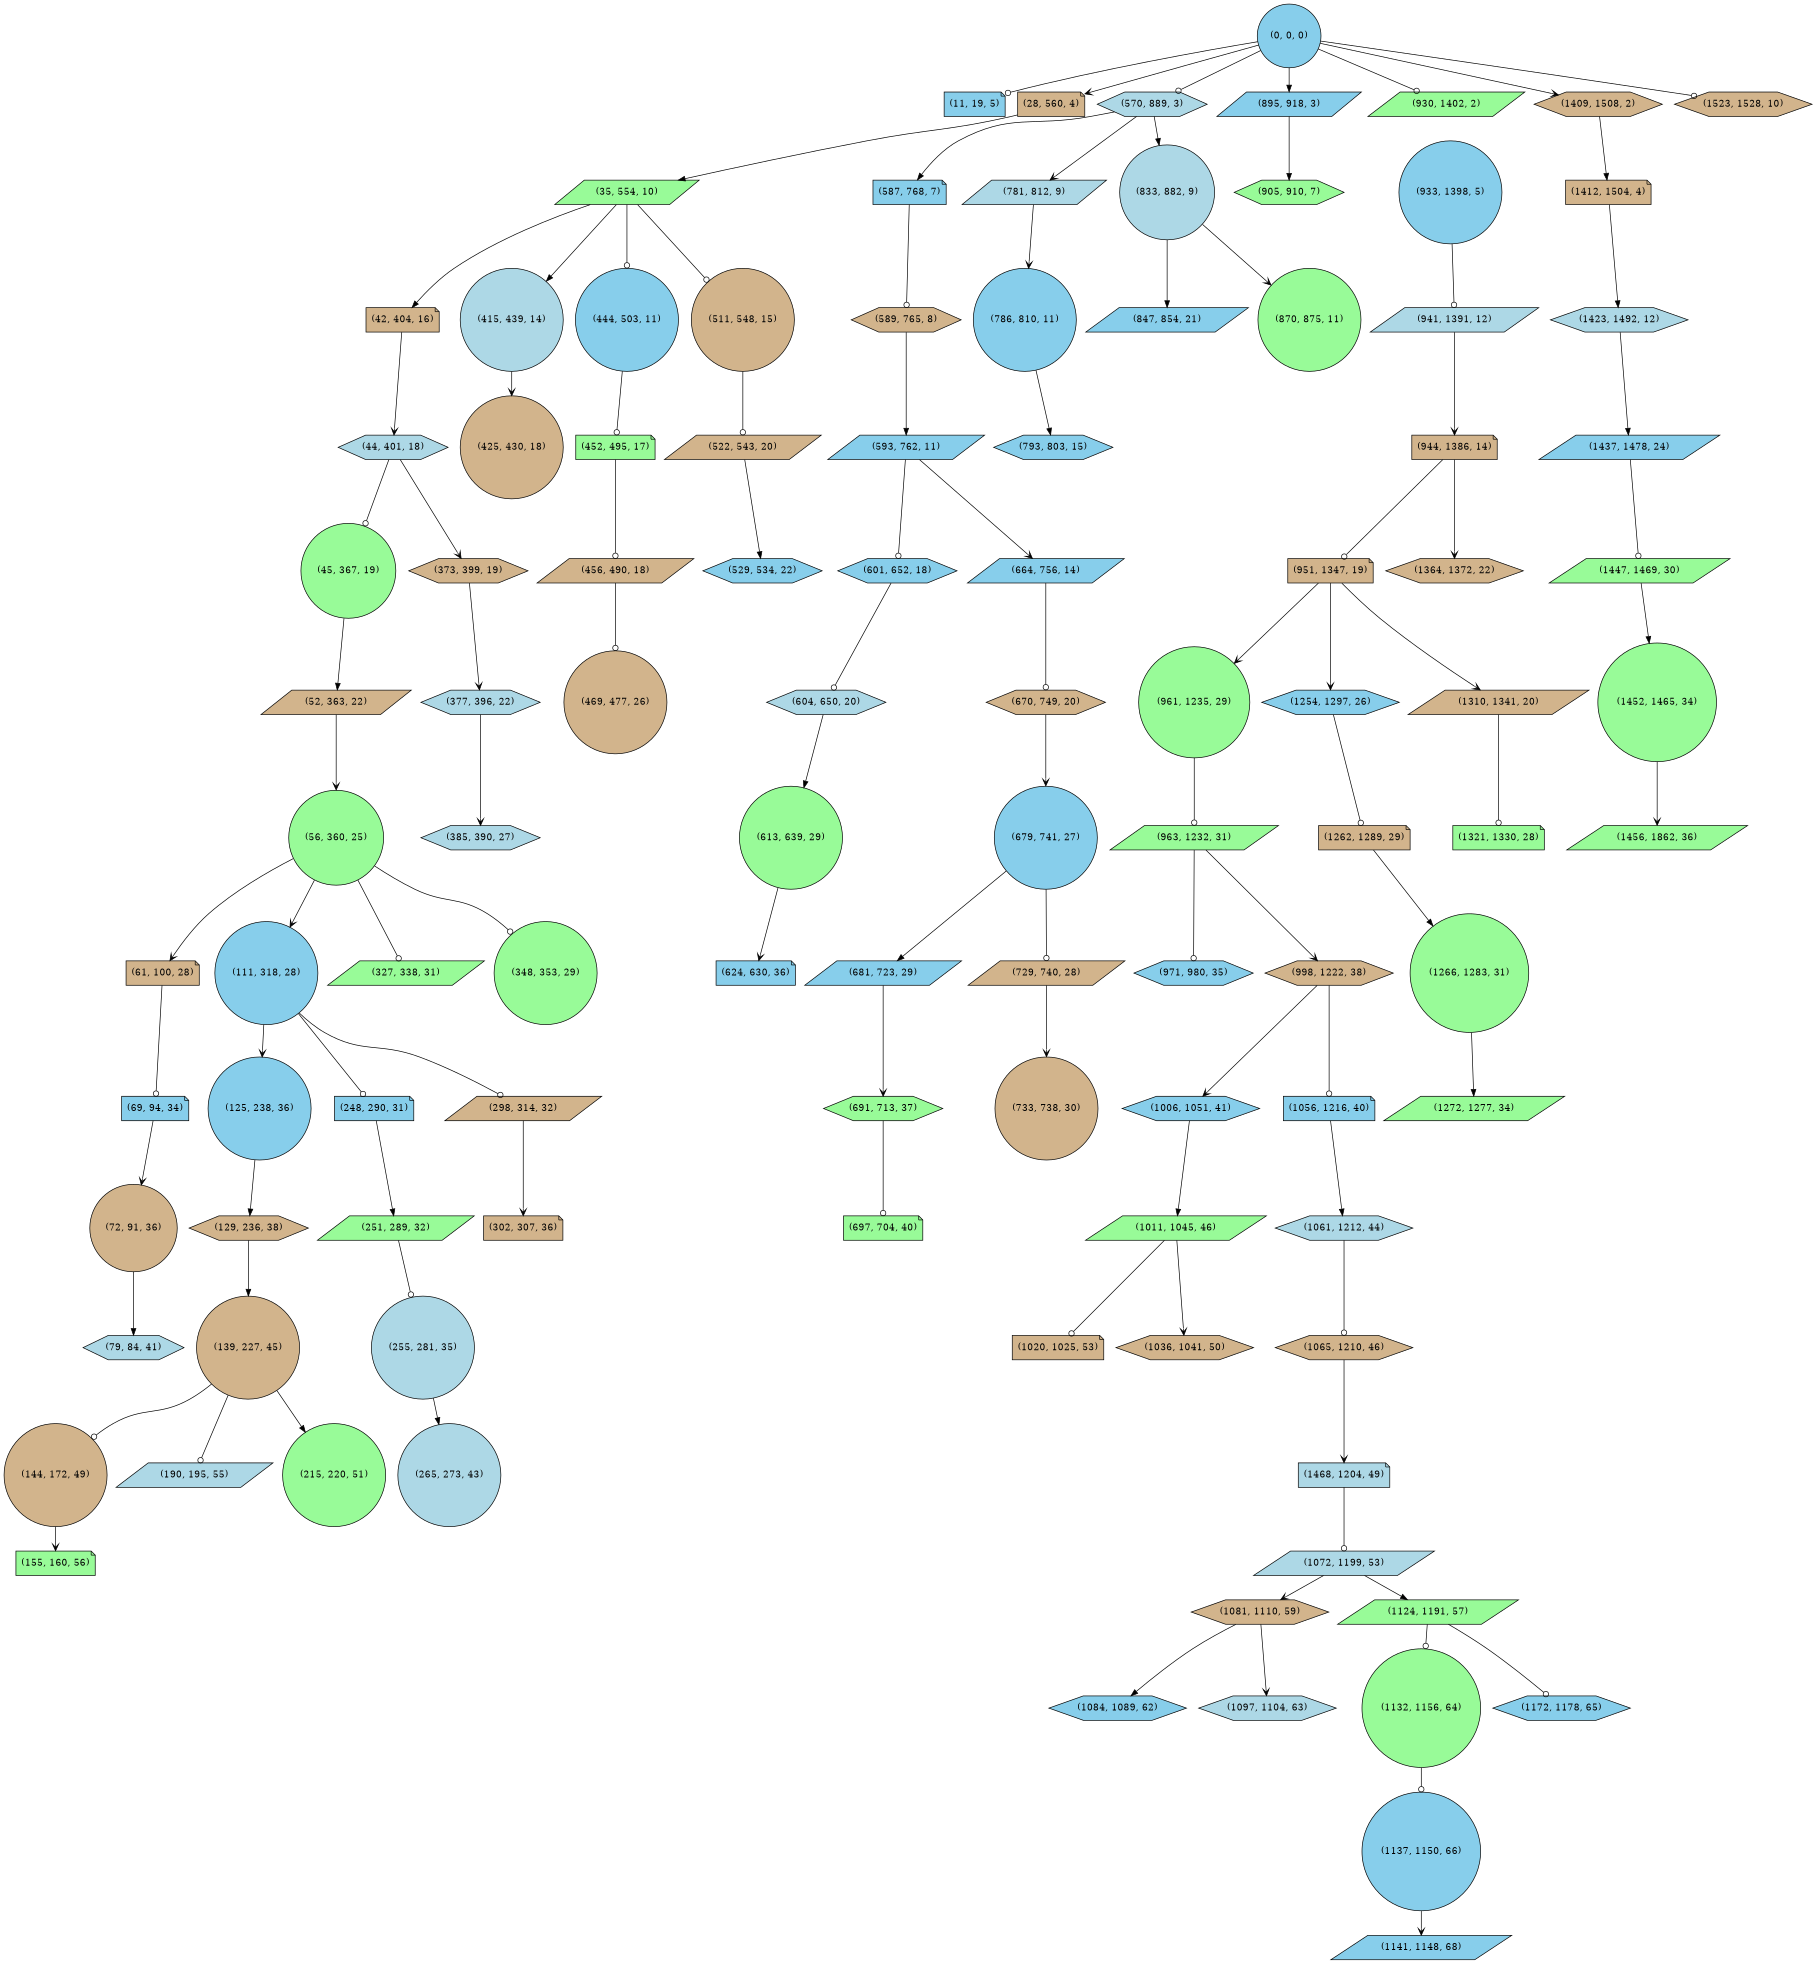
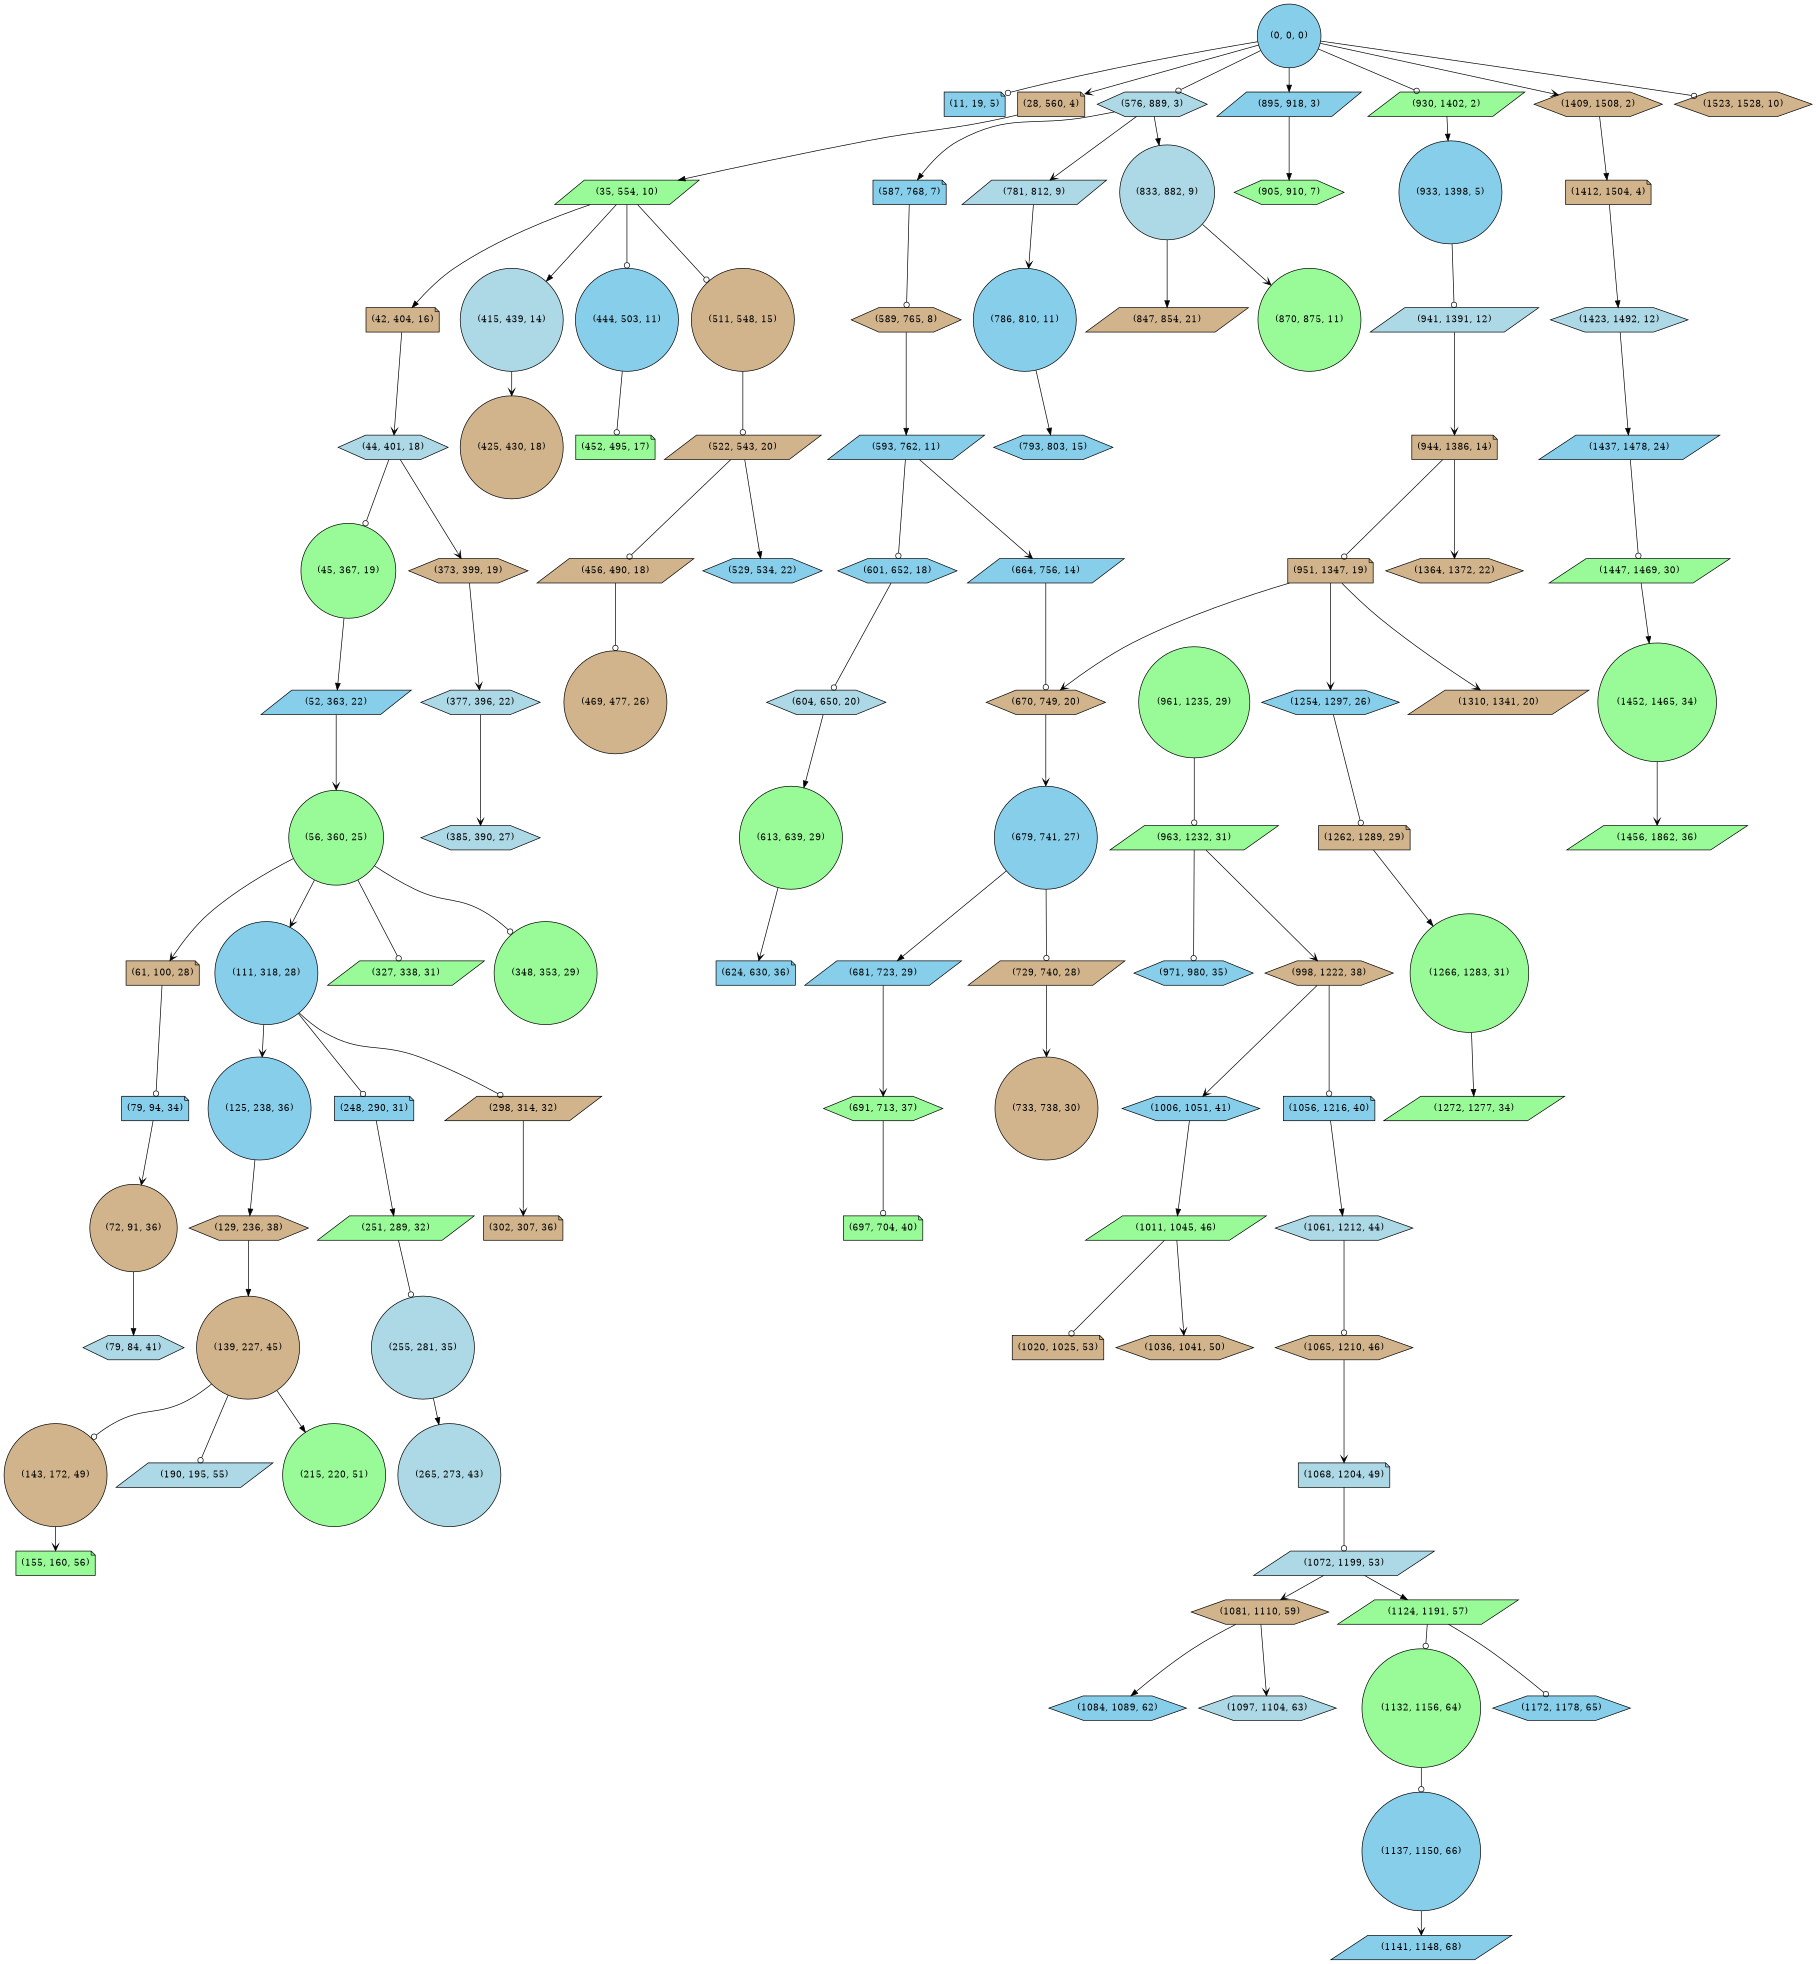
(1152, 104) -> (1152, 104)
none -> (1447, 125)
(1167, 320) -> (1167, 320)
(615, 506) -> (681, 507)
(1279, 621) -> (1173, 624)
(336, 702) -> (336, 702)
(1499, 838) -> none
(155, 1109) -> (155, 1109)
(56, 1475) -> (56, 1475)
(1344, 1475) -> (1344, 1475)
